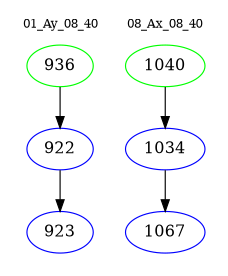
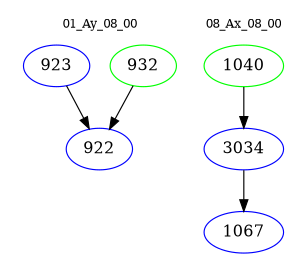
(61, 25) -> (100, 25)
(165, 25) -> (244, 25)
(60, 66) -> (143, 66)
(165, 149) -> (244, 149)
(60, 185) -> (75, 102)
